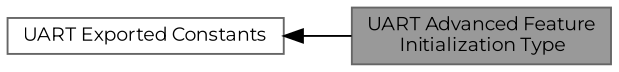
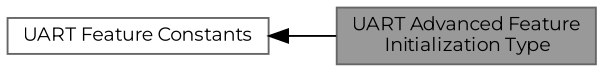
(146, 36) -> (138, 36)
